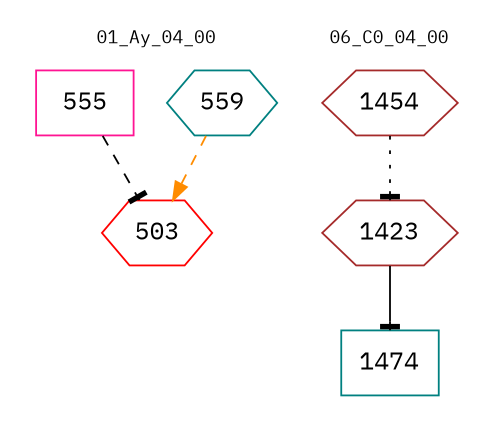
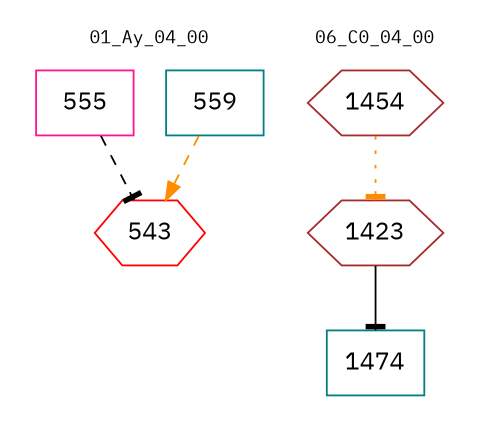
(222, 103) -> (215, 103)
(390, 164) -> (376, 164)
(157, 233) -> (150, 233)
